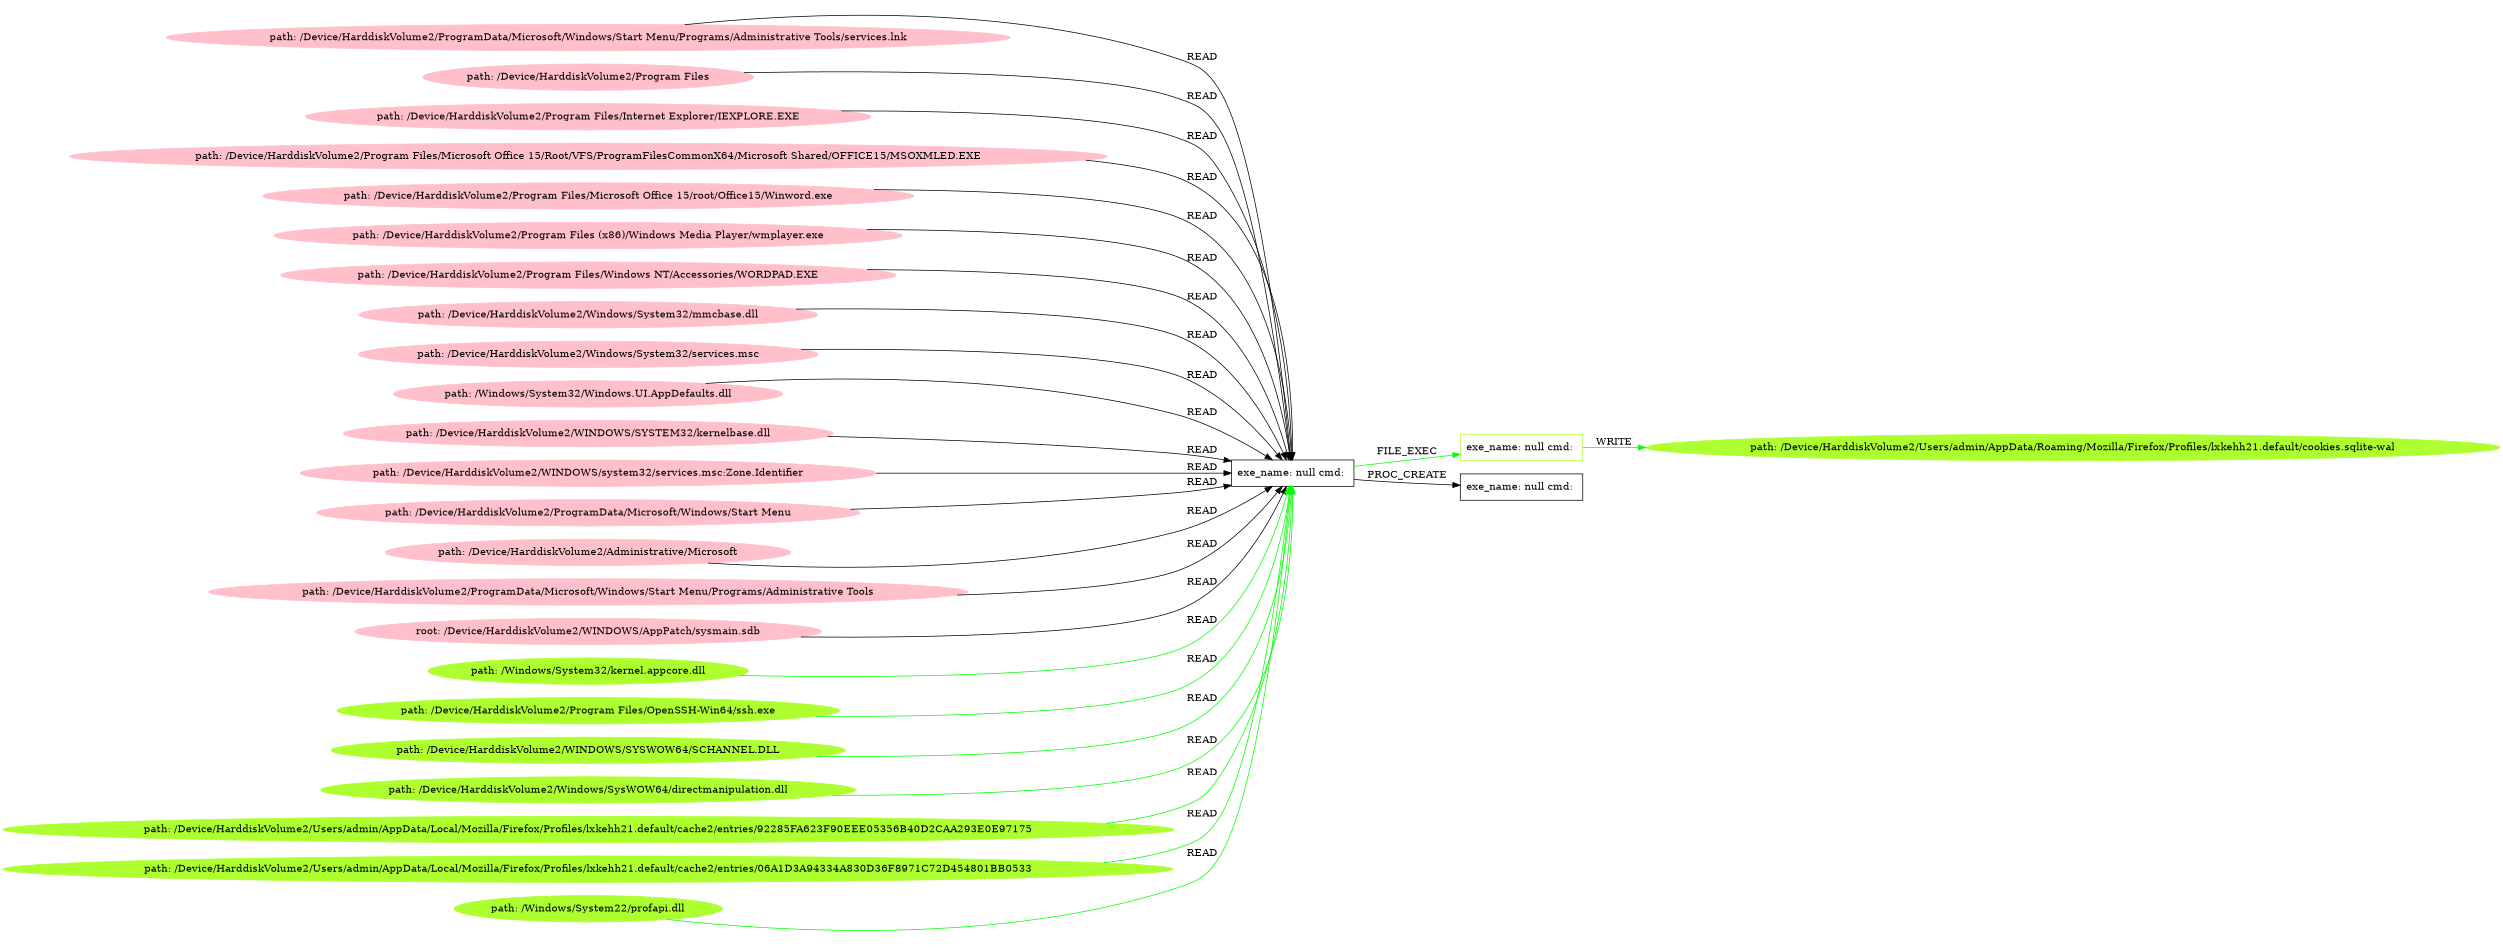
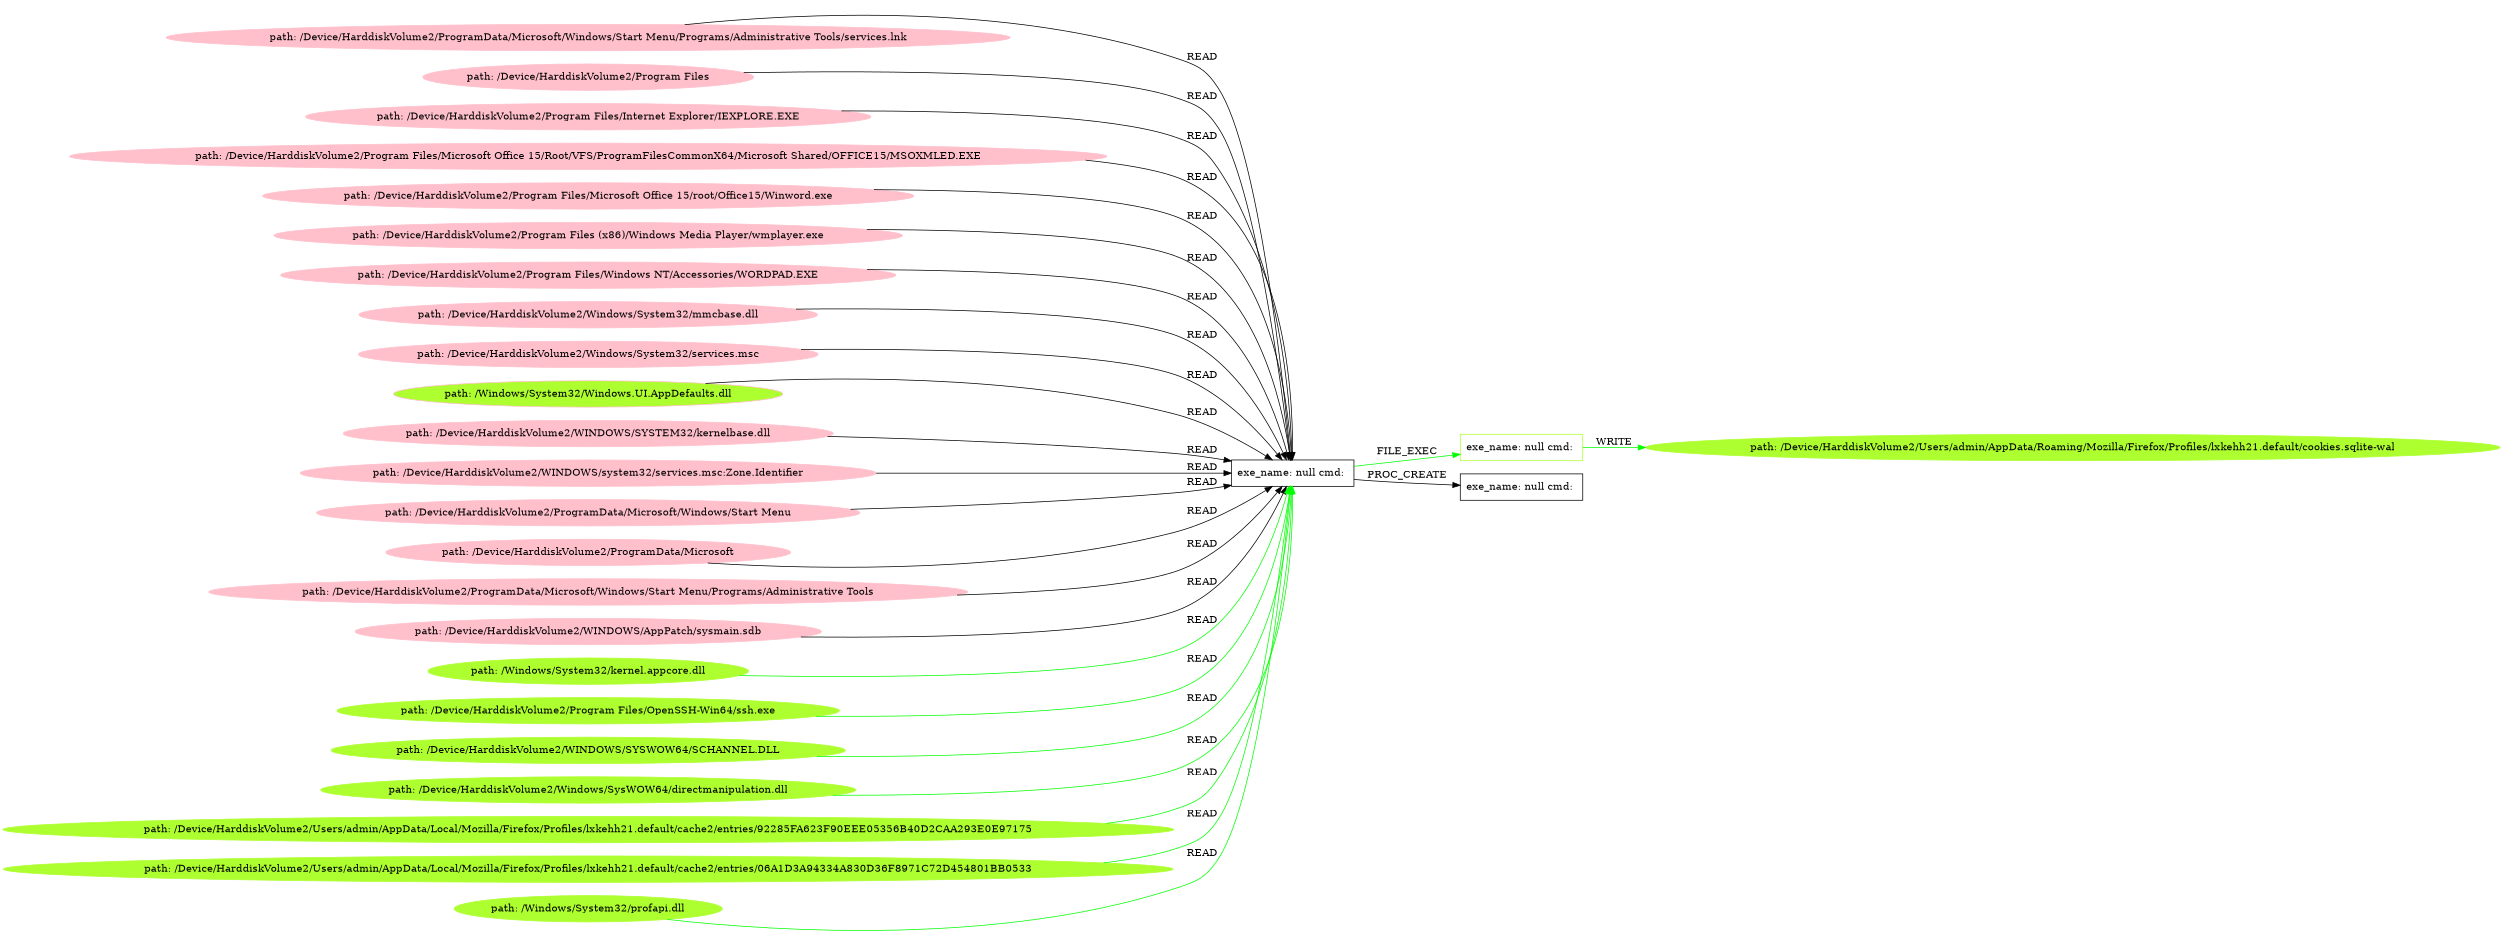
(588, 394) -> (588, 394)
(588, 552) -> (588, 552)
(588, 632) -> (588, 632)
(588, 909) -> (588, 909)
